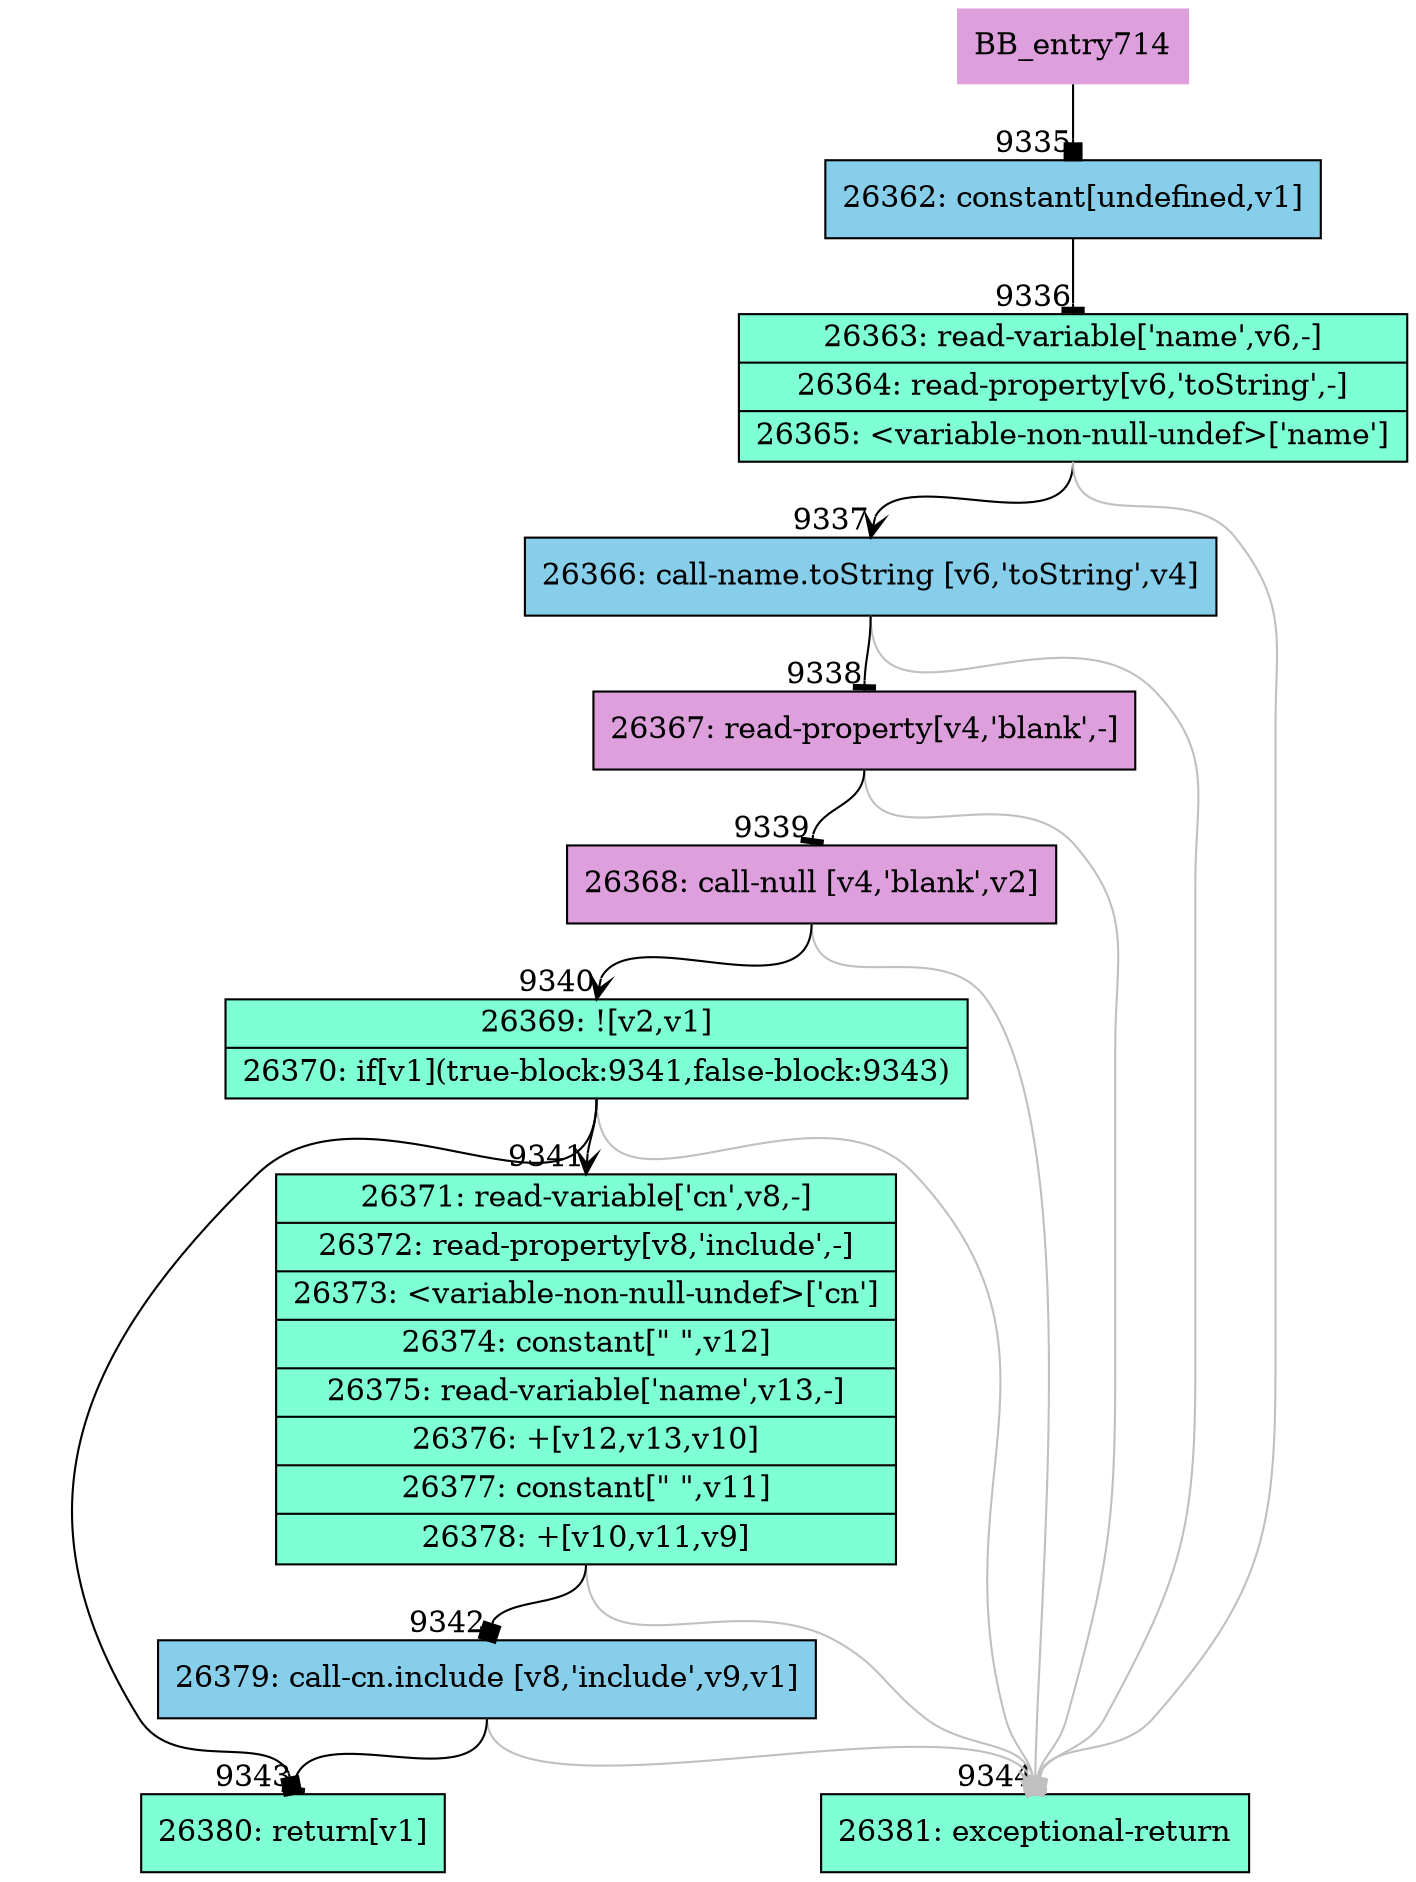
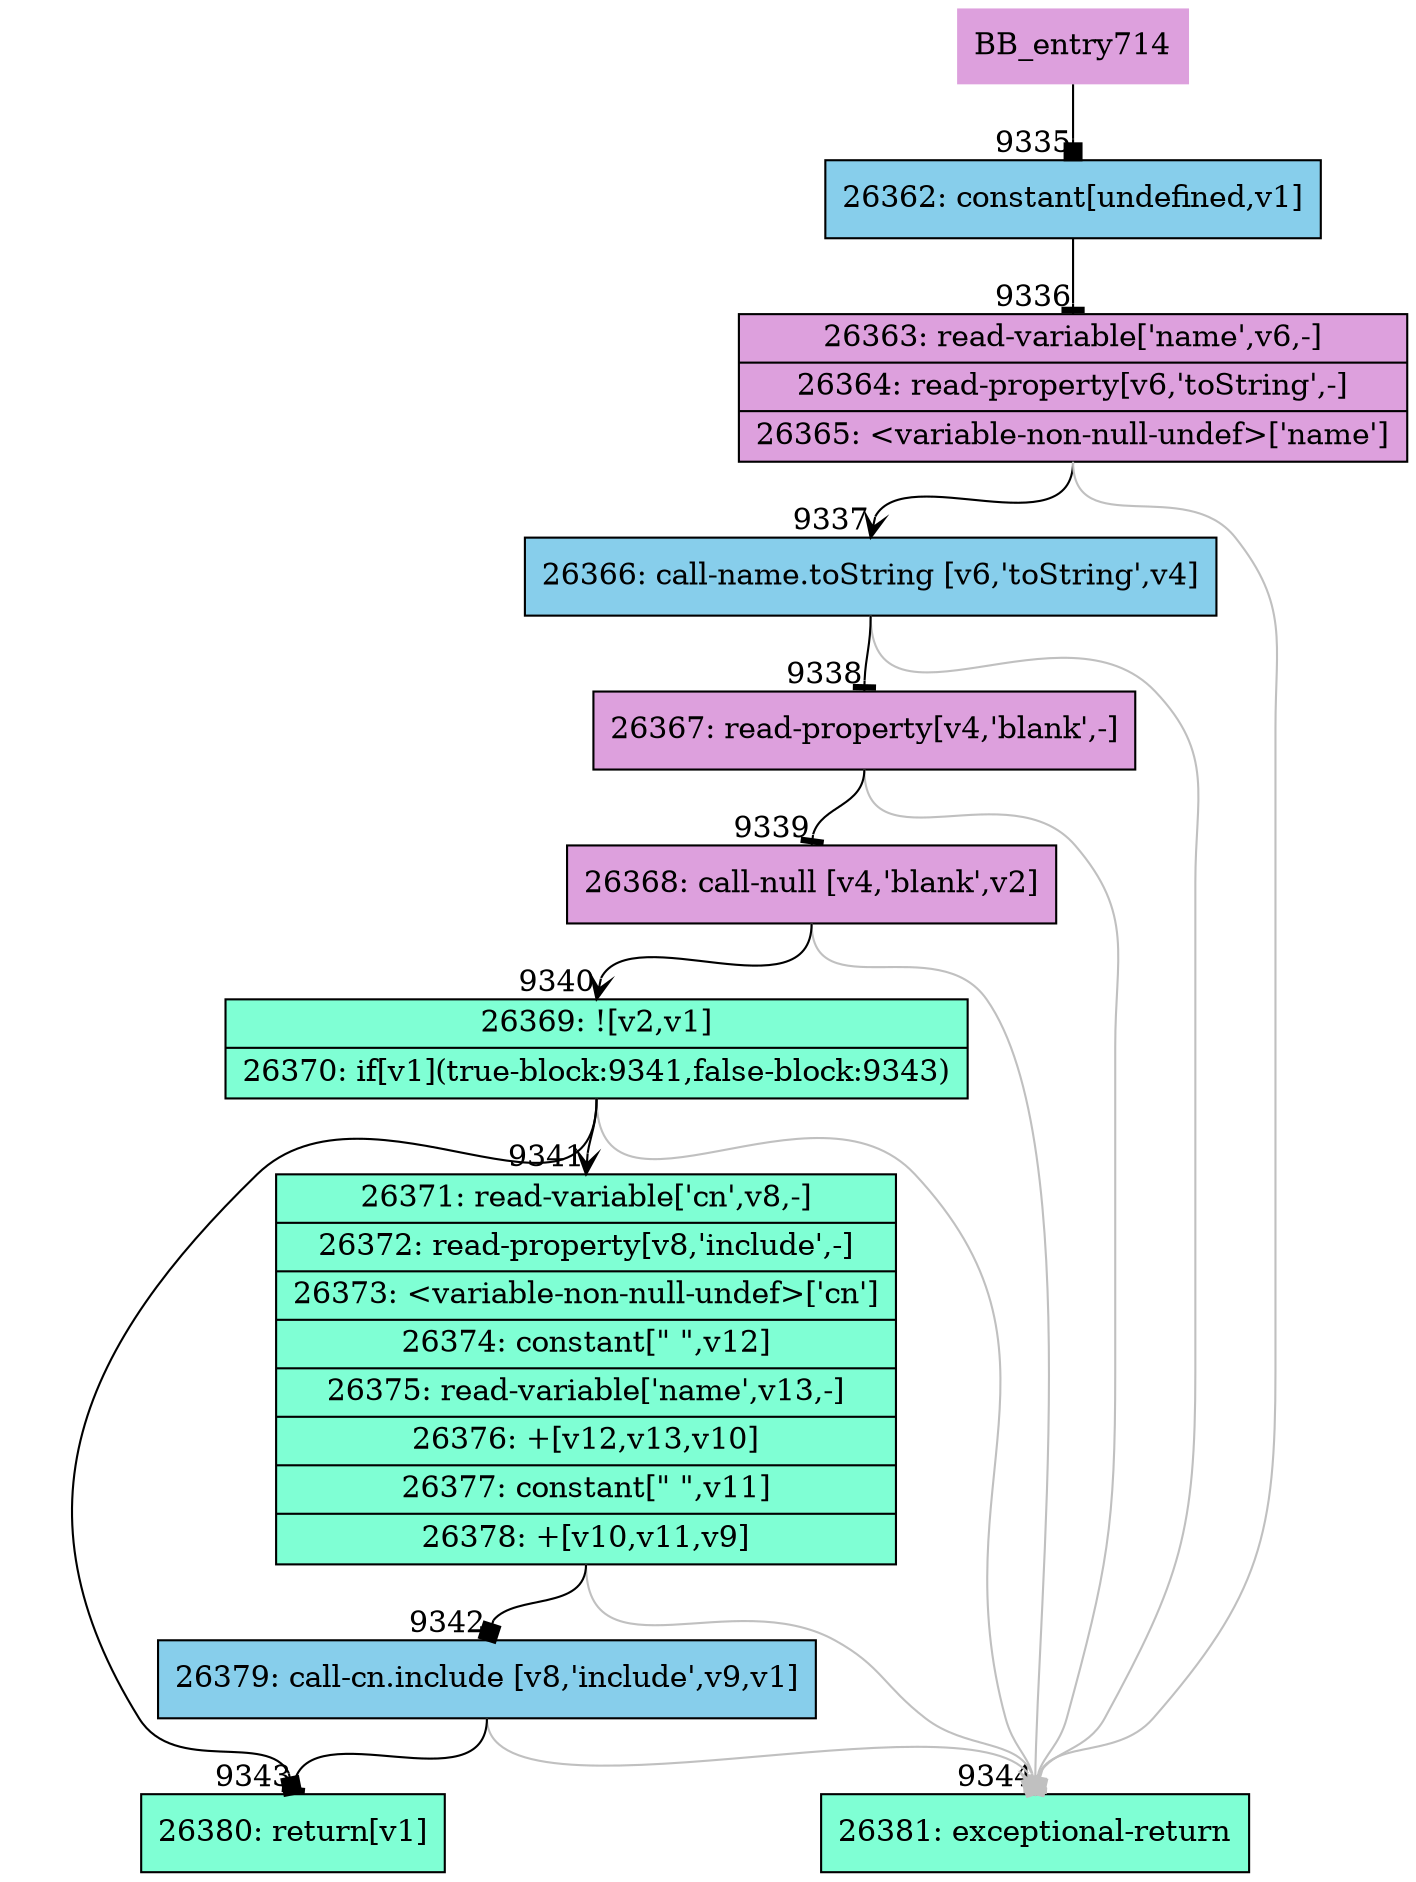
(1073, 388) -> (1073, 388)
